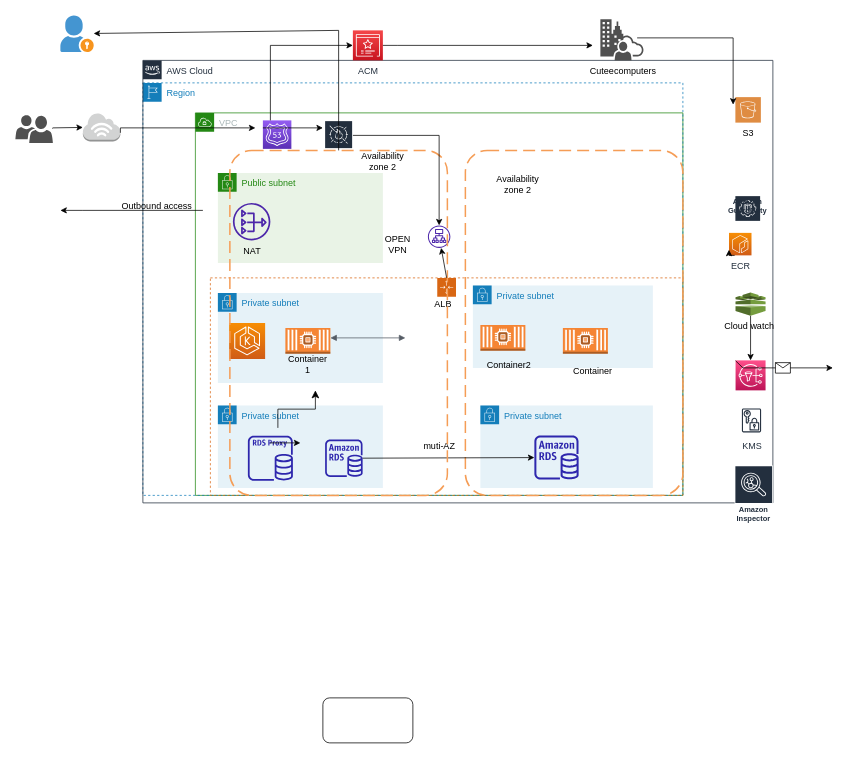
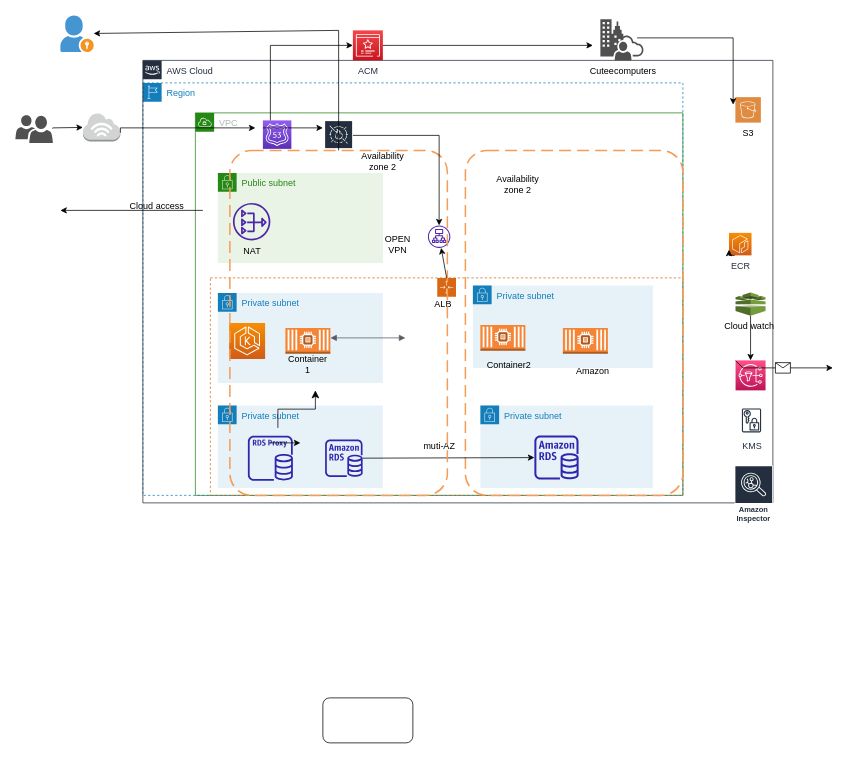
(158, 207) -> (158, 207)
(748, 207) -> none
(593, 372) -> (593, 372)
